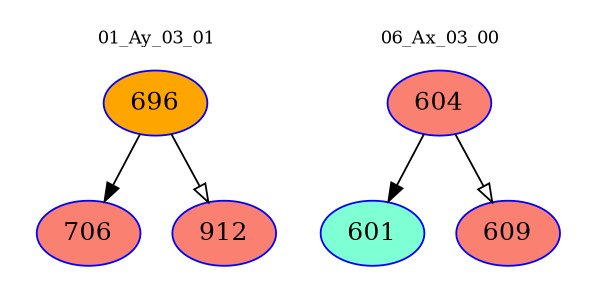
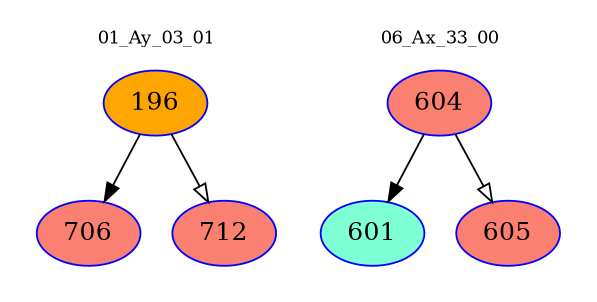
(440, 39) -> (440, 39)
(156, 103) -> (156, 103)
(224, 233) -> (224, 233)
(508, 233) -> (508, 233)
